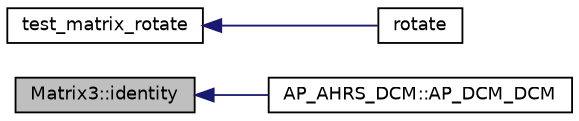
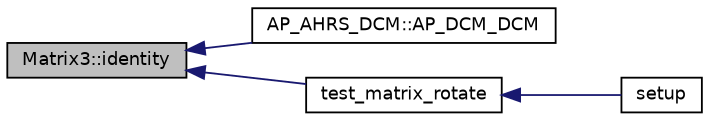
(420, 26) -> (662, 95)
none -> (255, 78)
